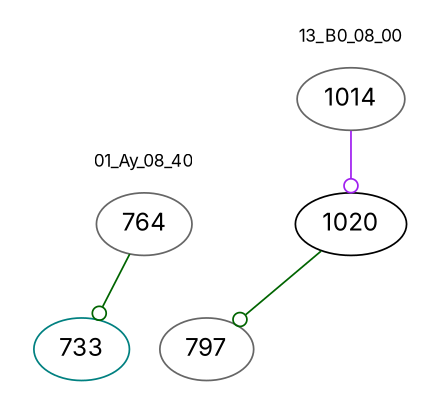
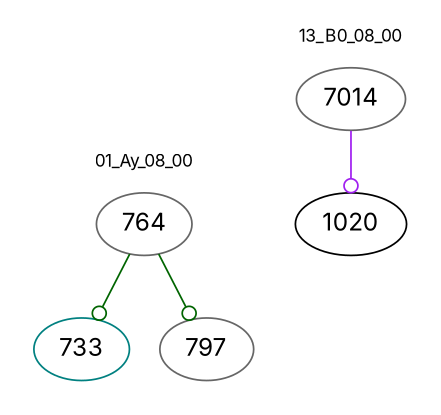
(351, 99) -> (351, 99)
(144, 162) -> (144, 162)
(283, 283) -> (172, 280)
